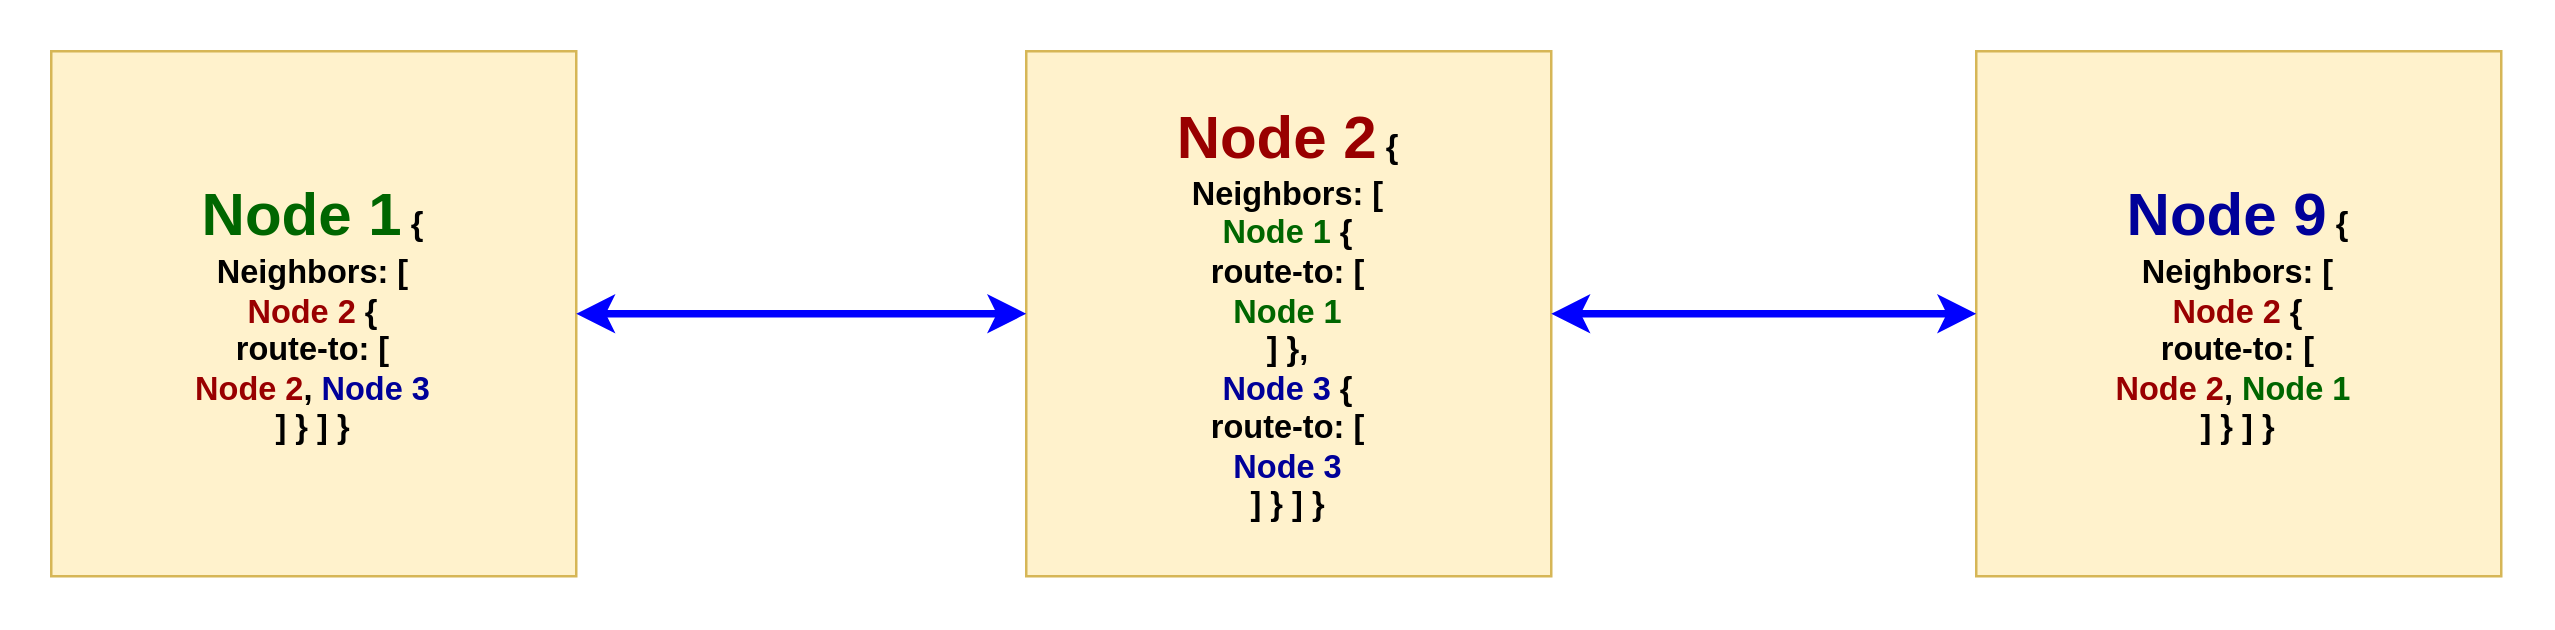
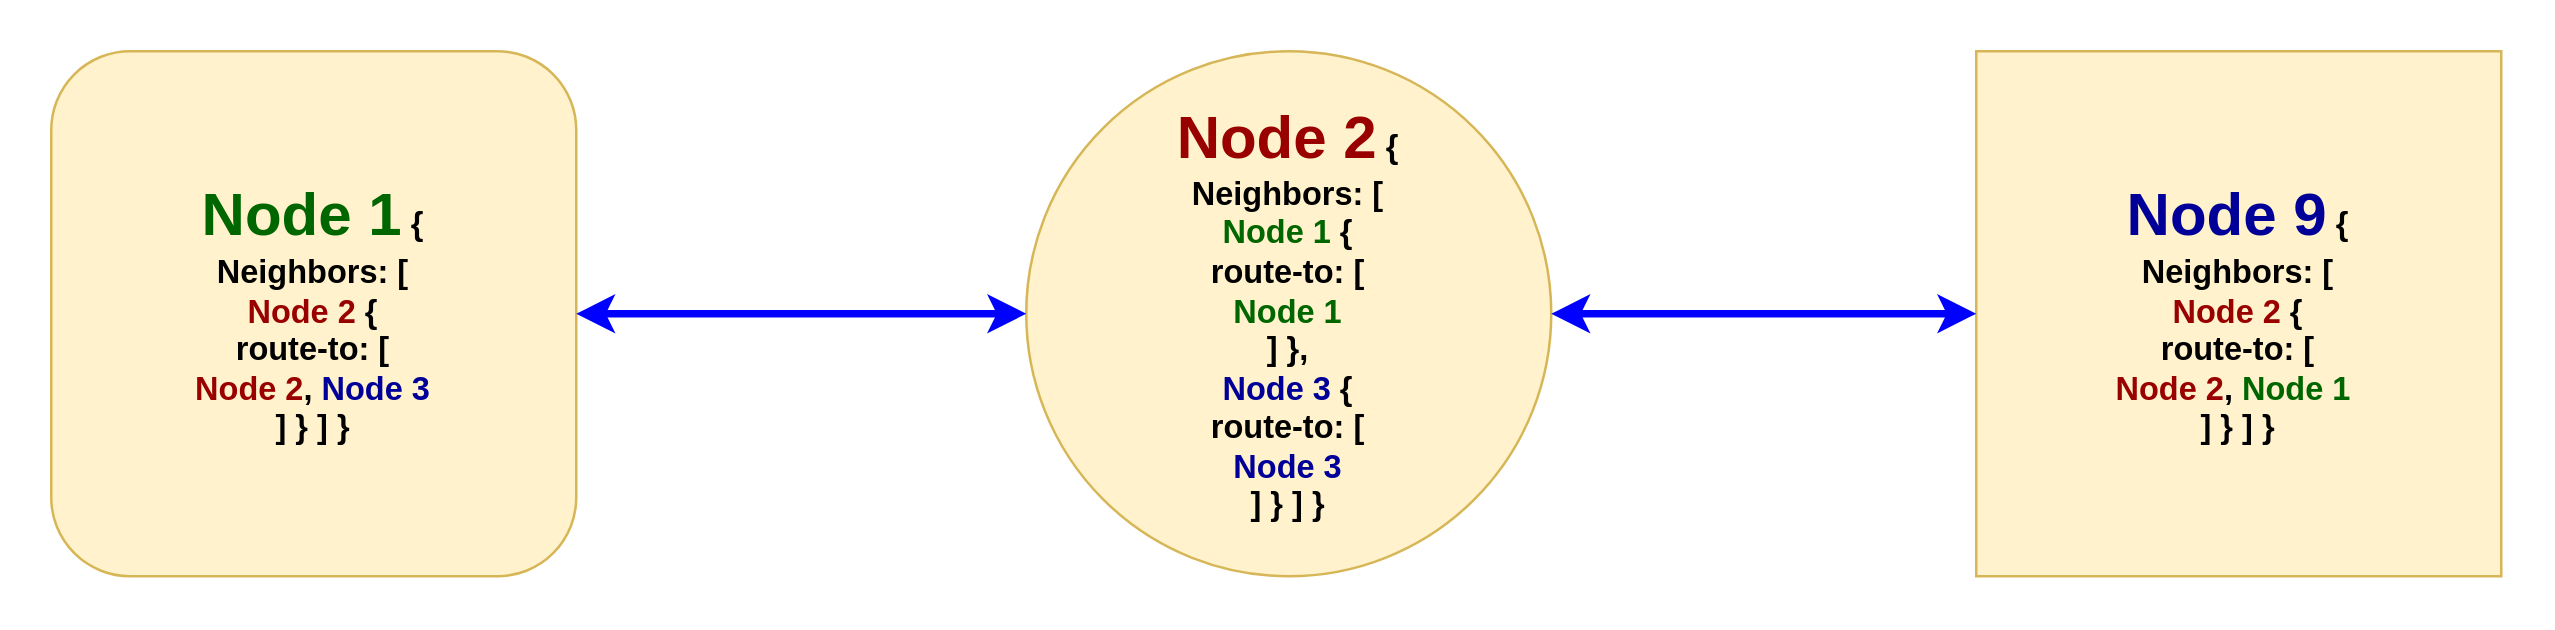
(314, 314) -> (314, 314)
(1289, 314) -> (1289, 314)
